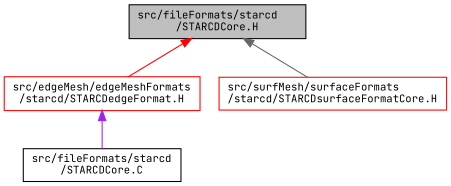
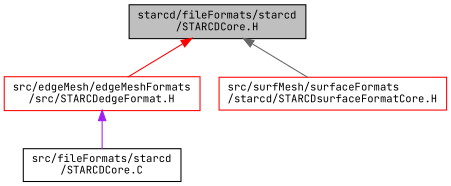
(217, 22) -> (217, 22)
(102, 94) -> (102, 94)
